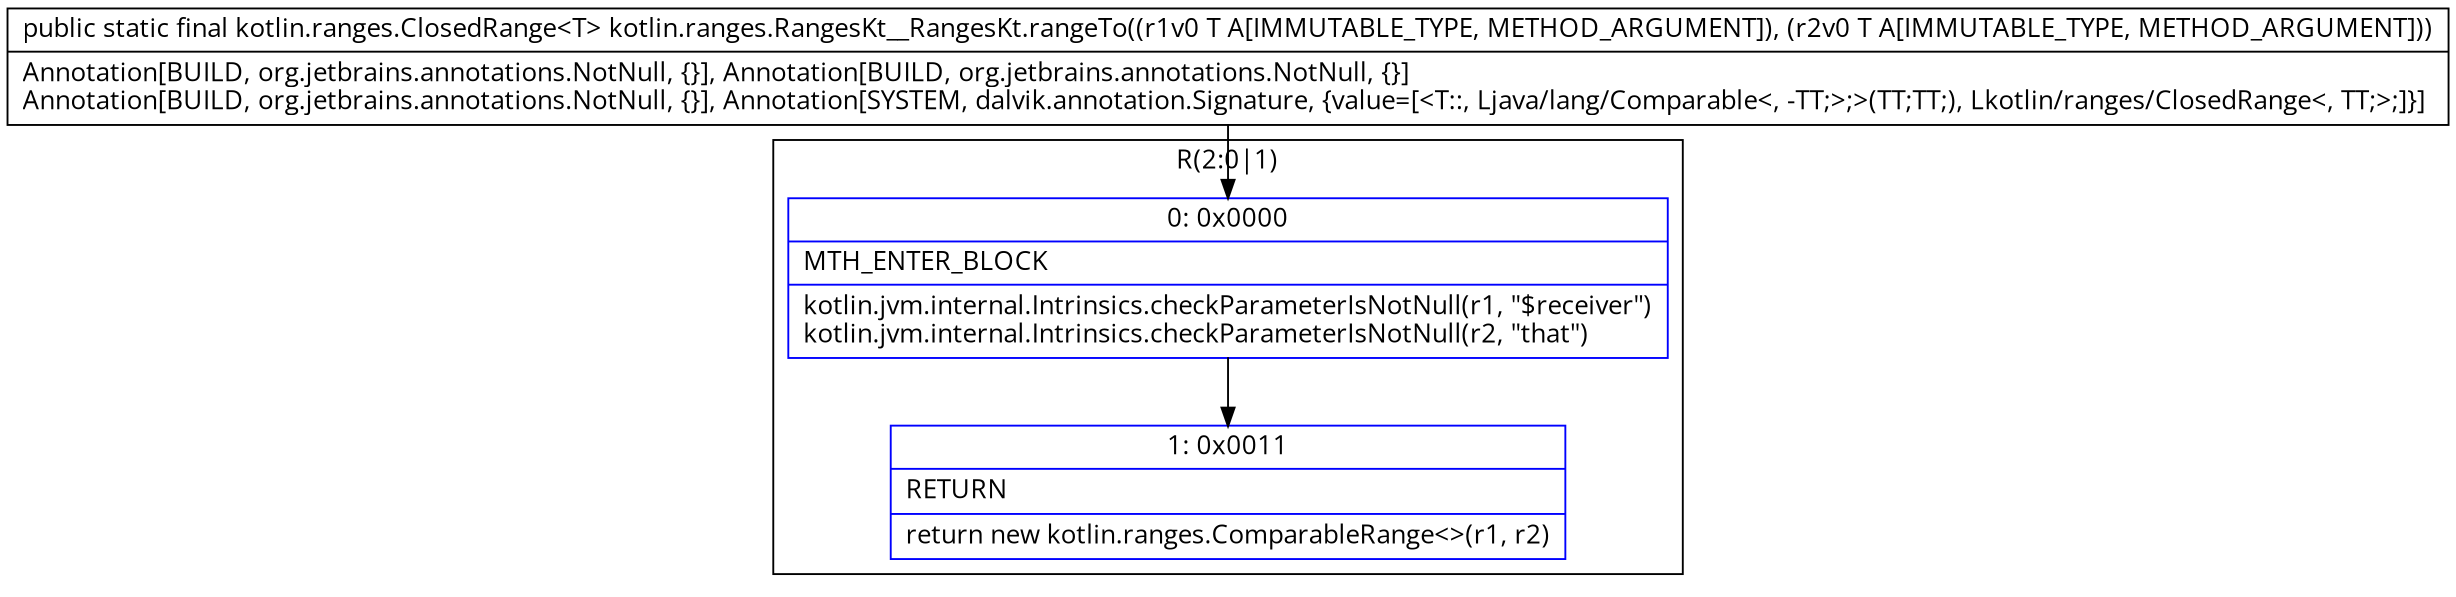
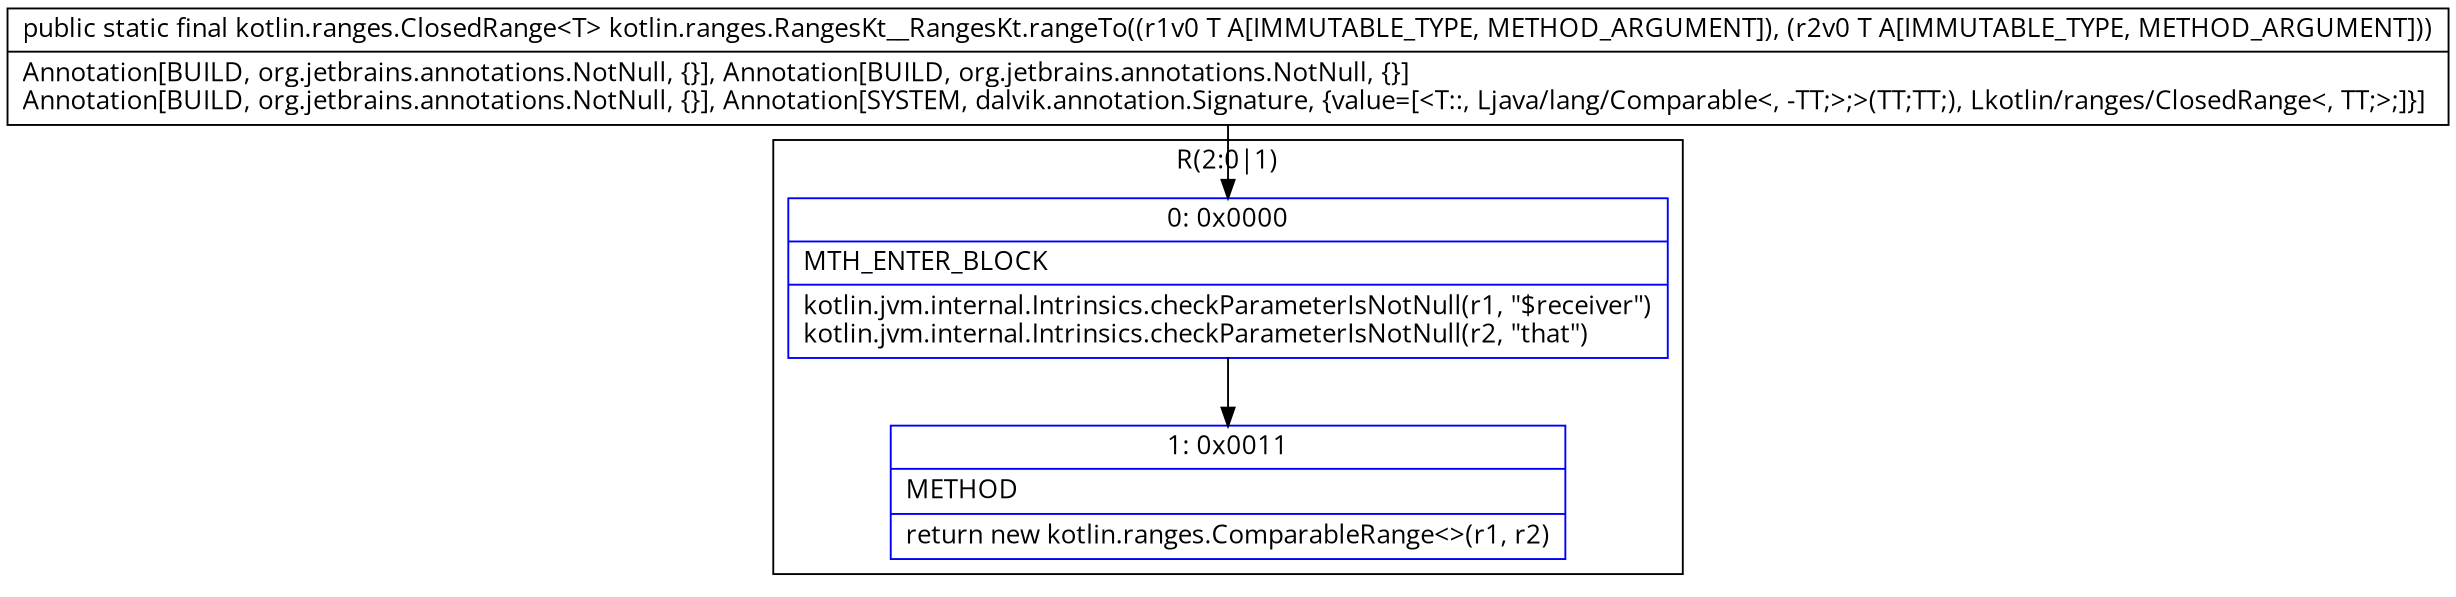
(957, 490) -> (963, 490)
